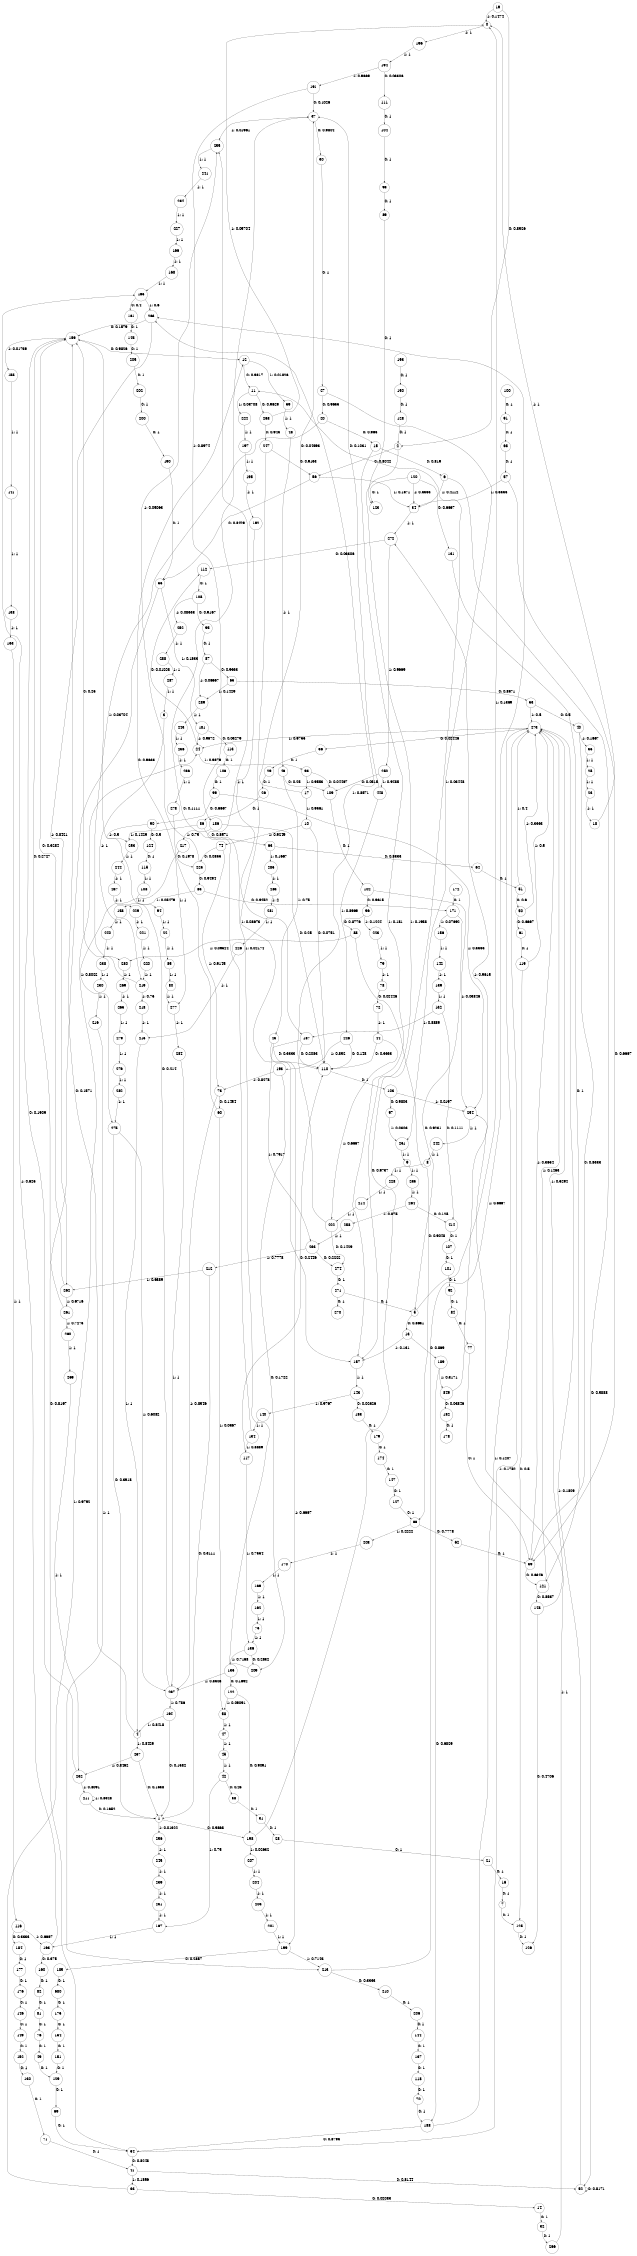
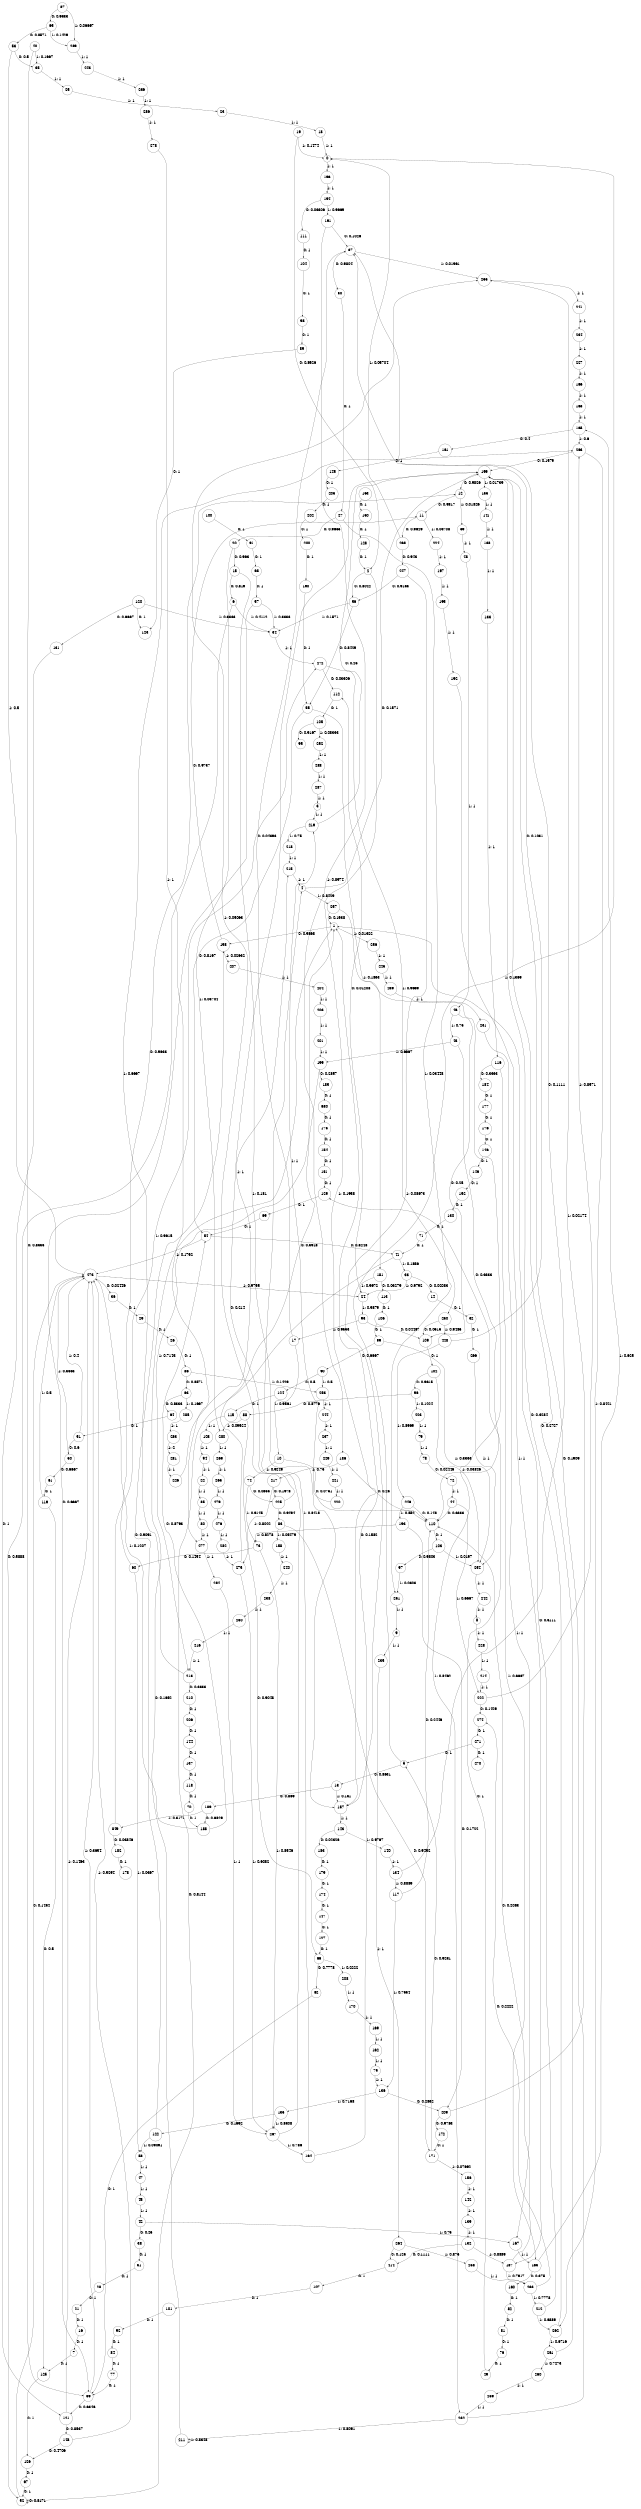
(203, 643) -> none
(554, 715) -> (21, 61)
(568, 1491) -> (43, 1906)
none -> (436, 2122)
none -> (26, 2482)
